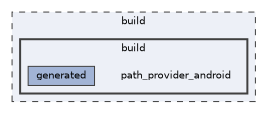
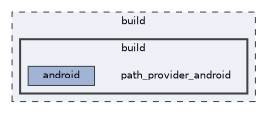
(61, 76) -> (61, 76)
